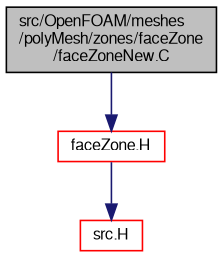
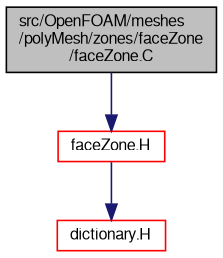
(111, 40) -> (111, 40)
(111, 236) -> (111, 236)
